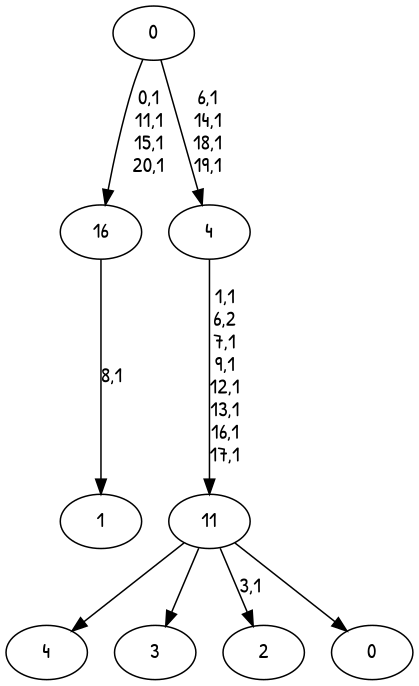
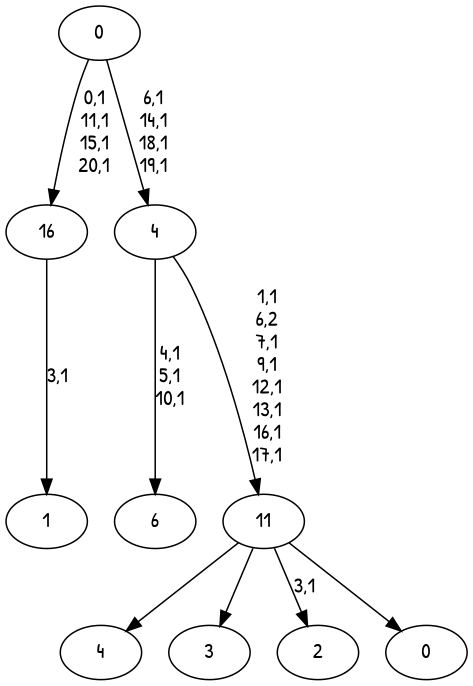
(112, 377) -> (58, 377)
none -> (155, 521)
